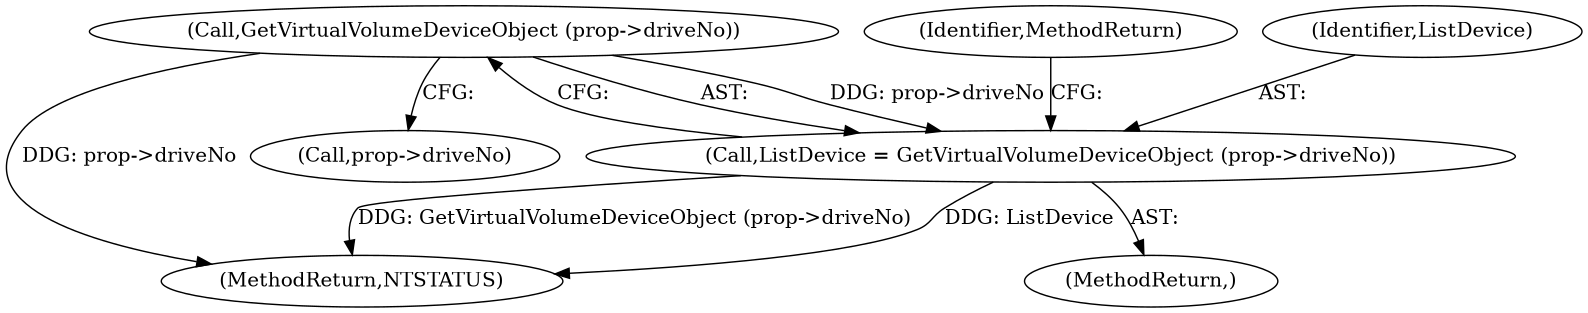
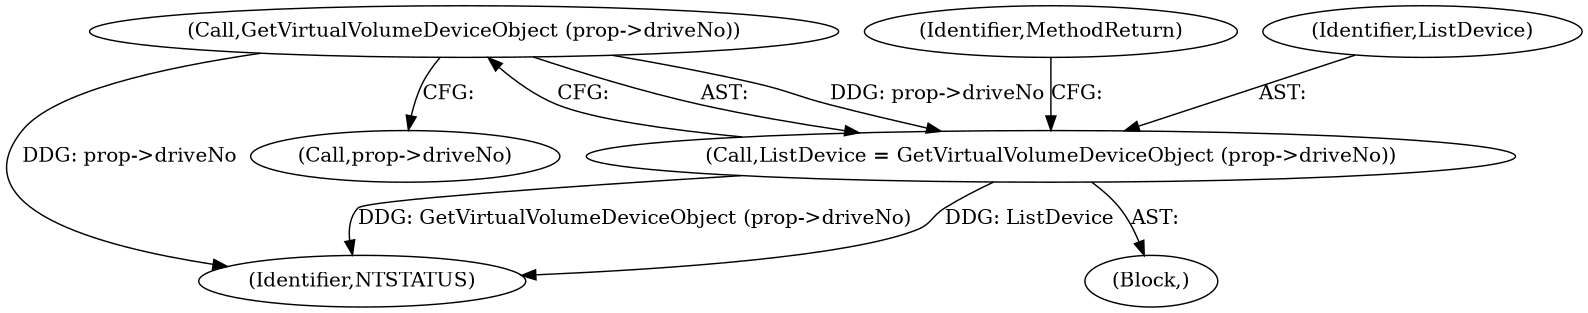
(362, 281) -> (362, 281)
(1151, 281) -> (1151, 281)
